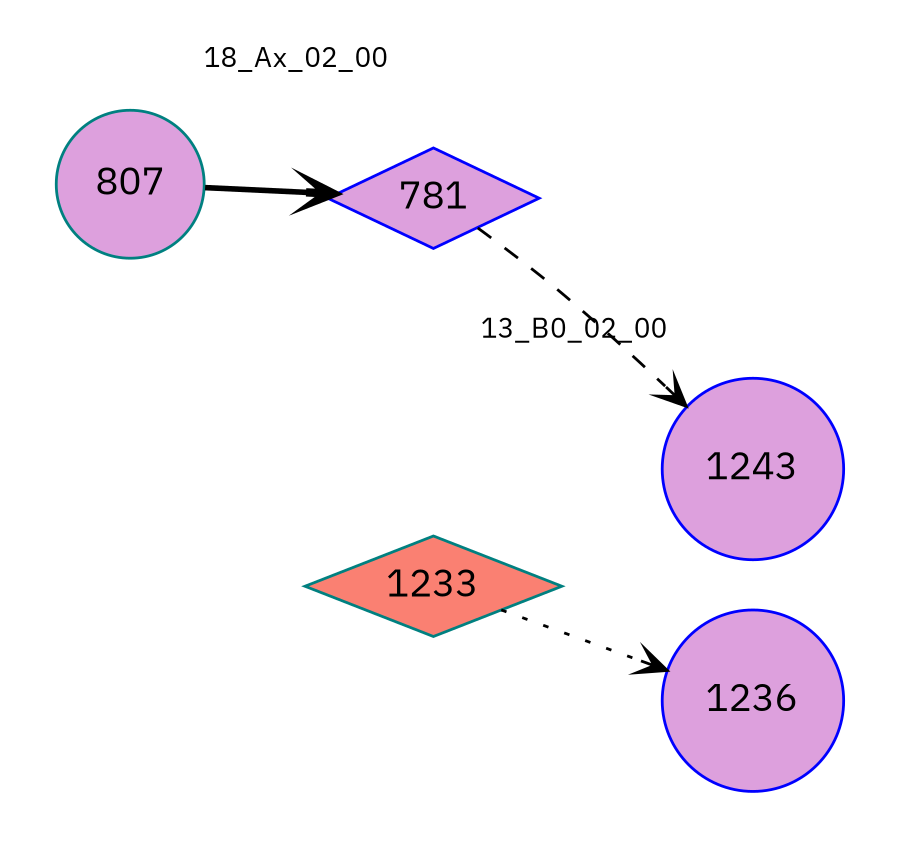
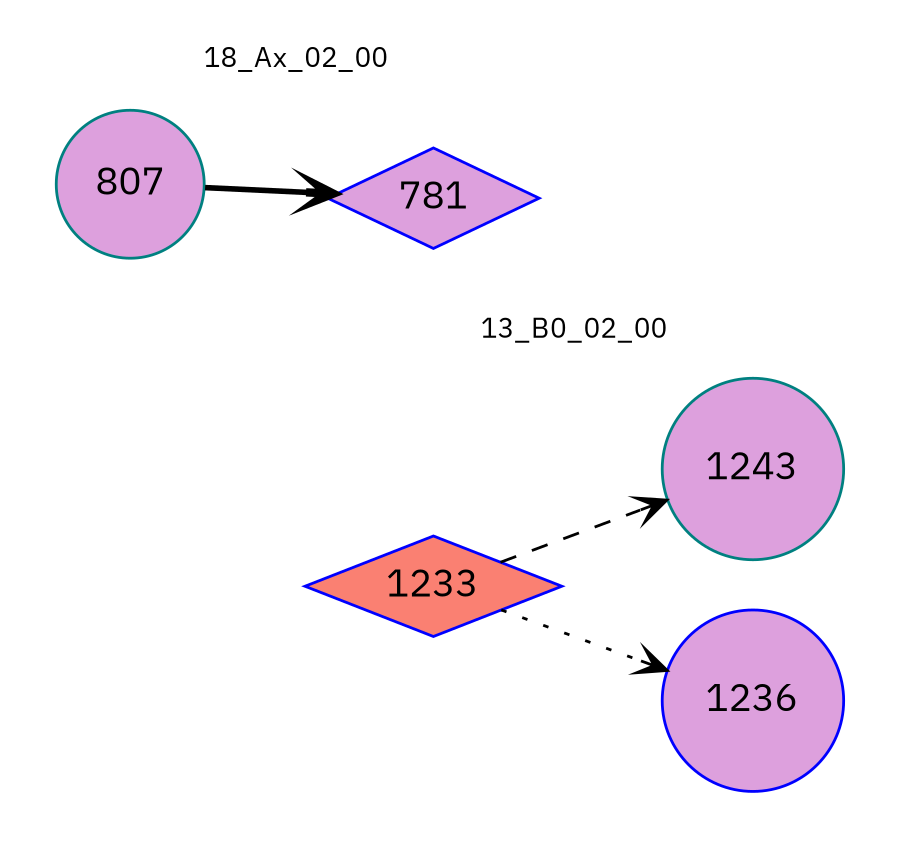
(597, 324) -> (570, 536)
(753, 469) -> (753, 469)
(433, 586) -> (433, 586)
